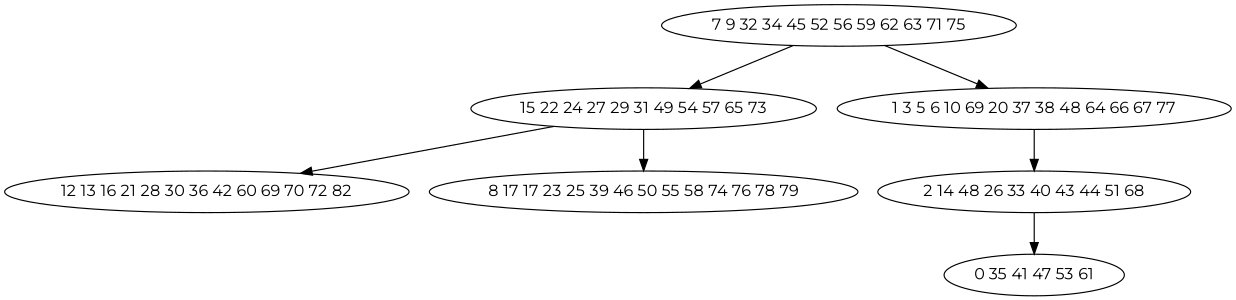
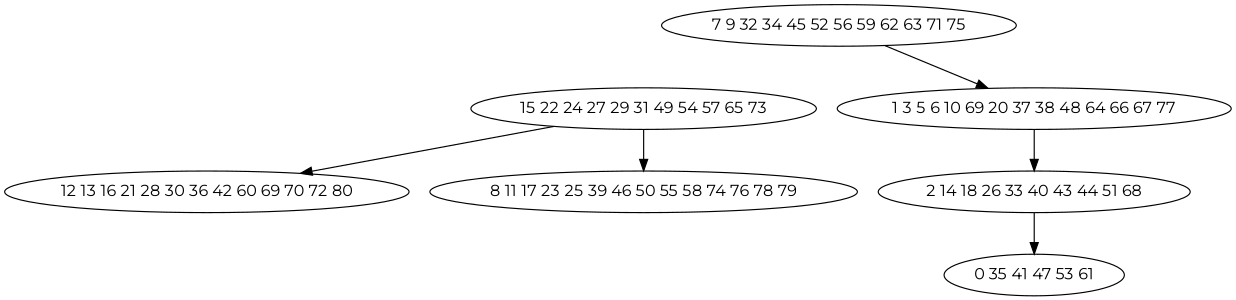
(747, 65) -> none
(207, 192) -> (207, 192)
(644, 192) -> (644, 192)
(1034, 192) -> (1034, 192)
